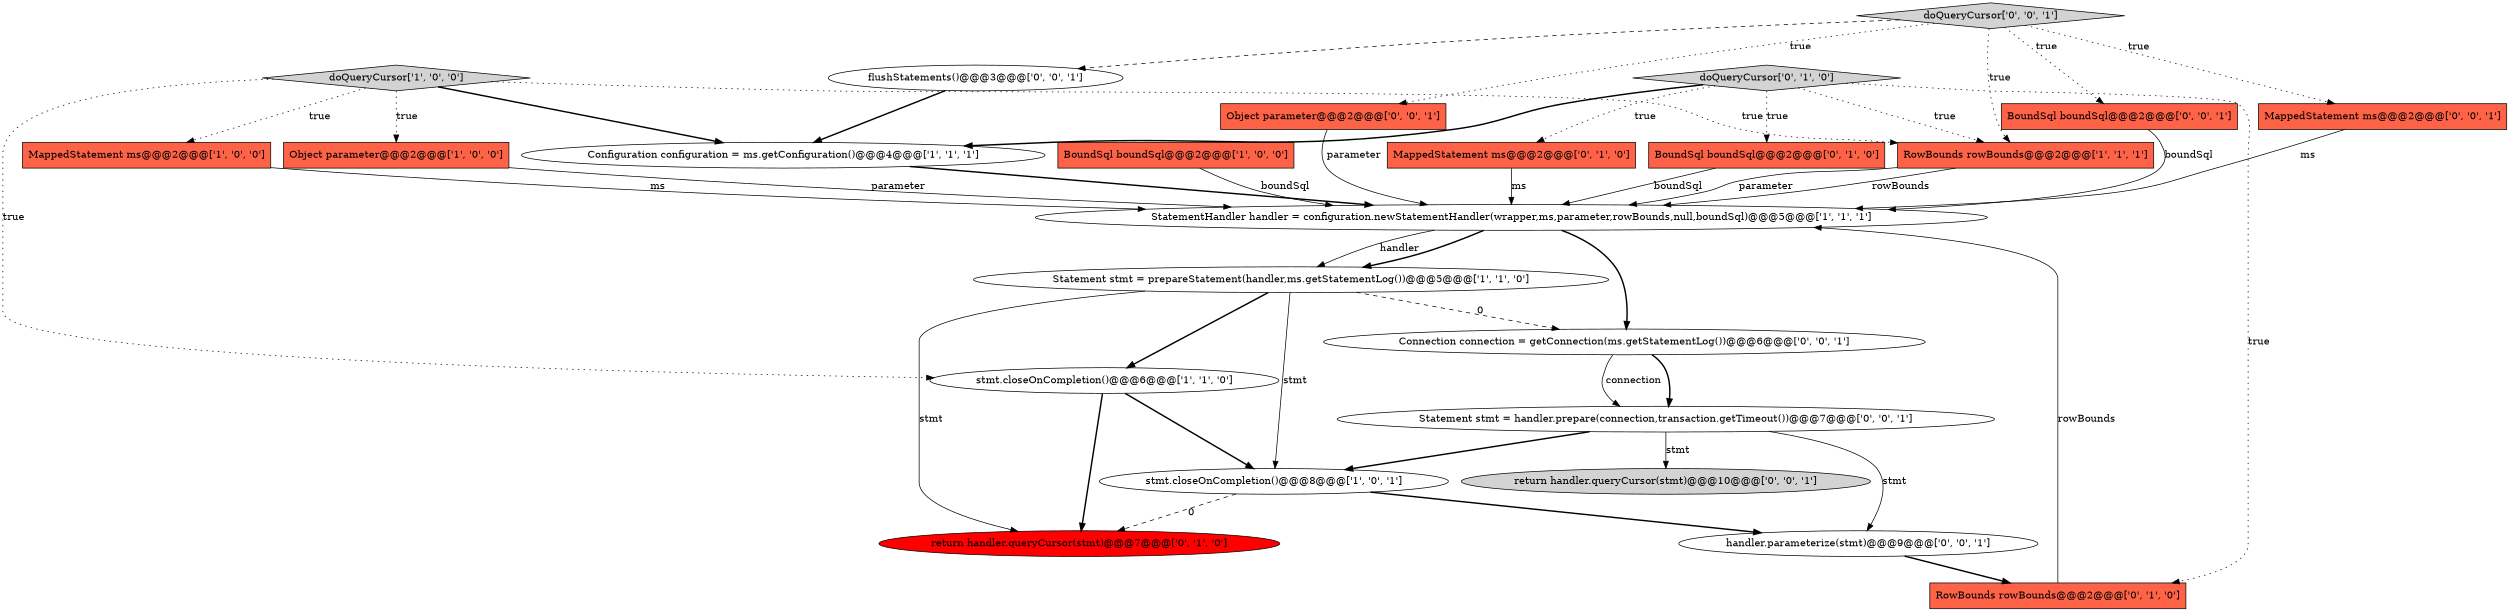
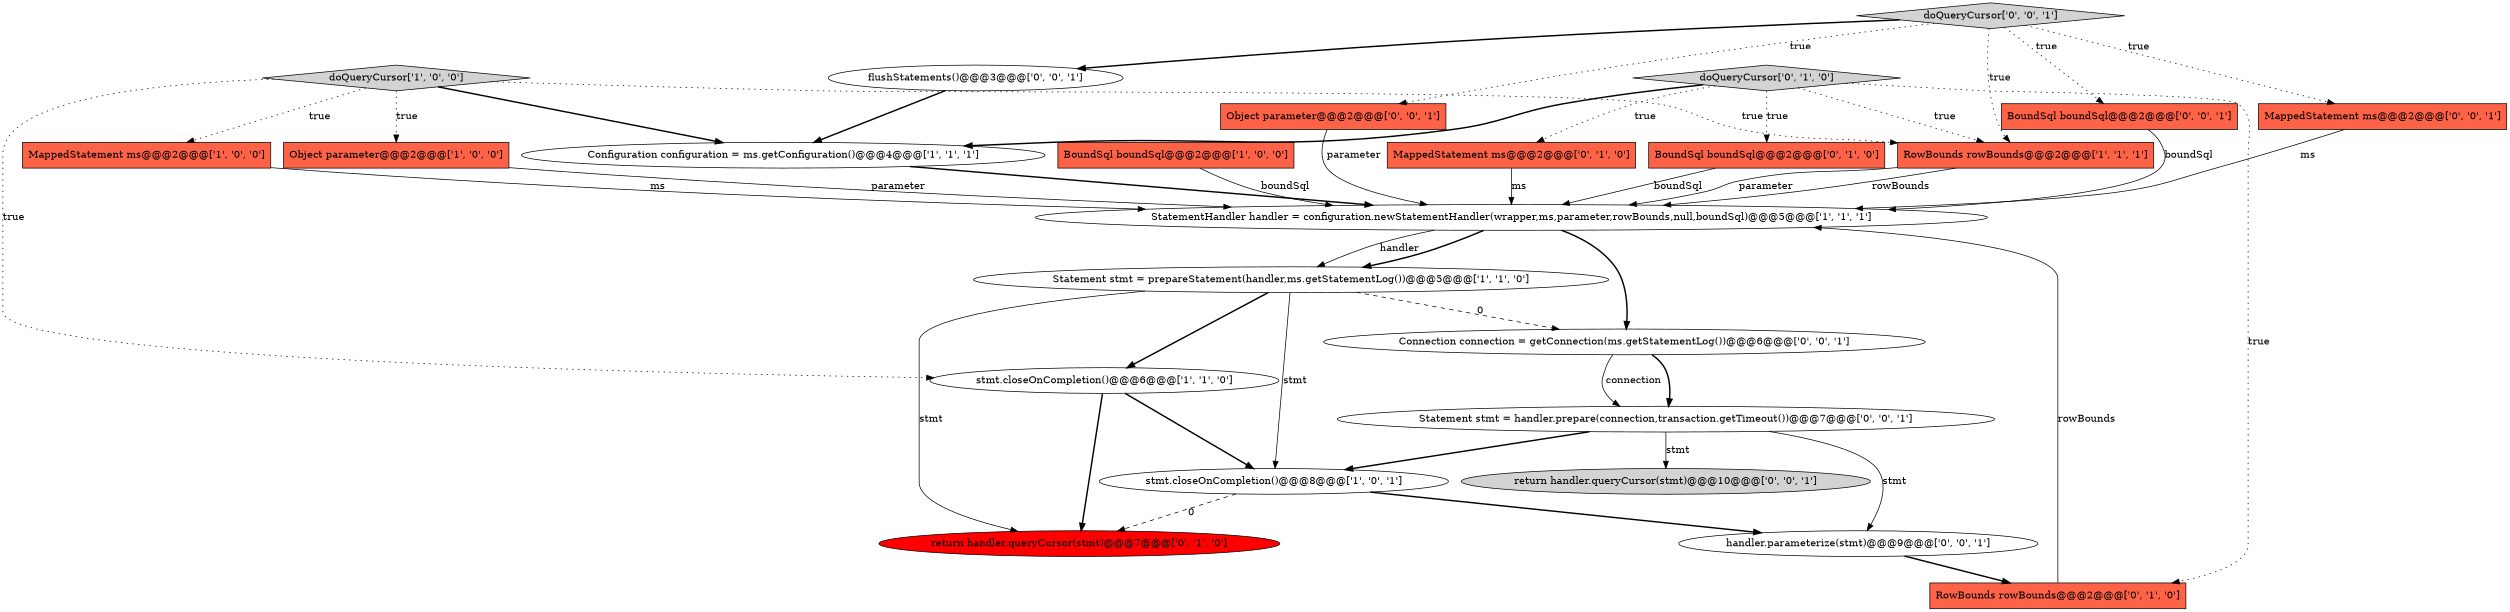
(1492, 39) -> (1492, 39)
